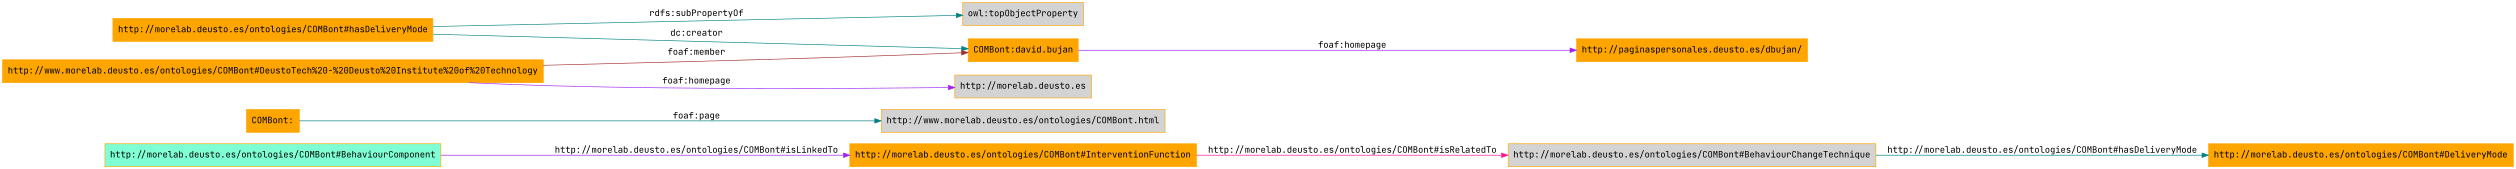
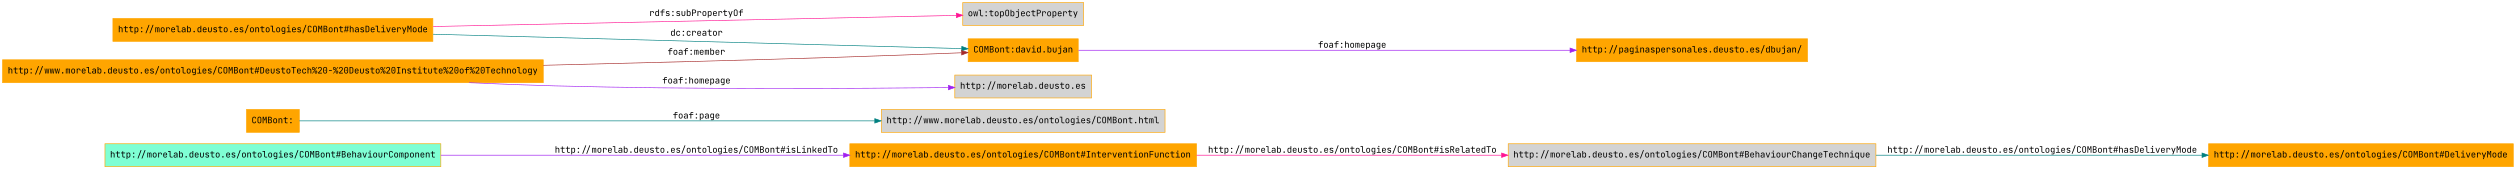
(695, 21) -> (695, 21)
